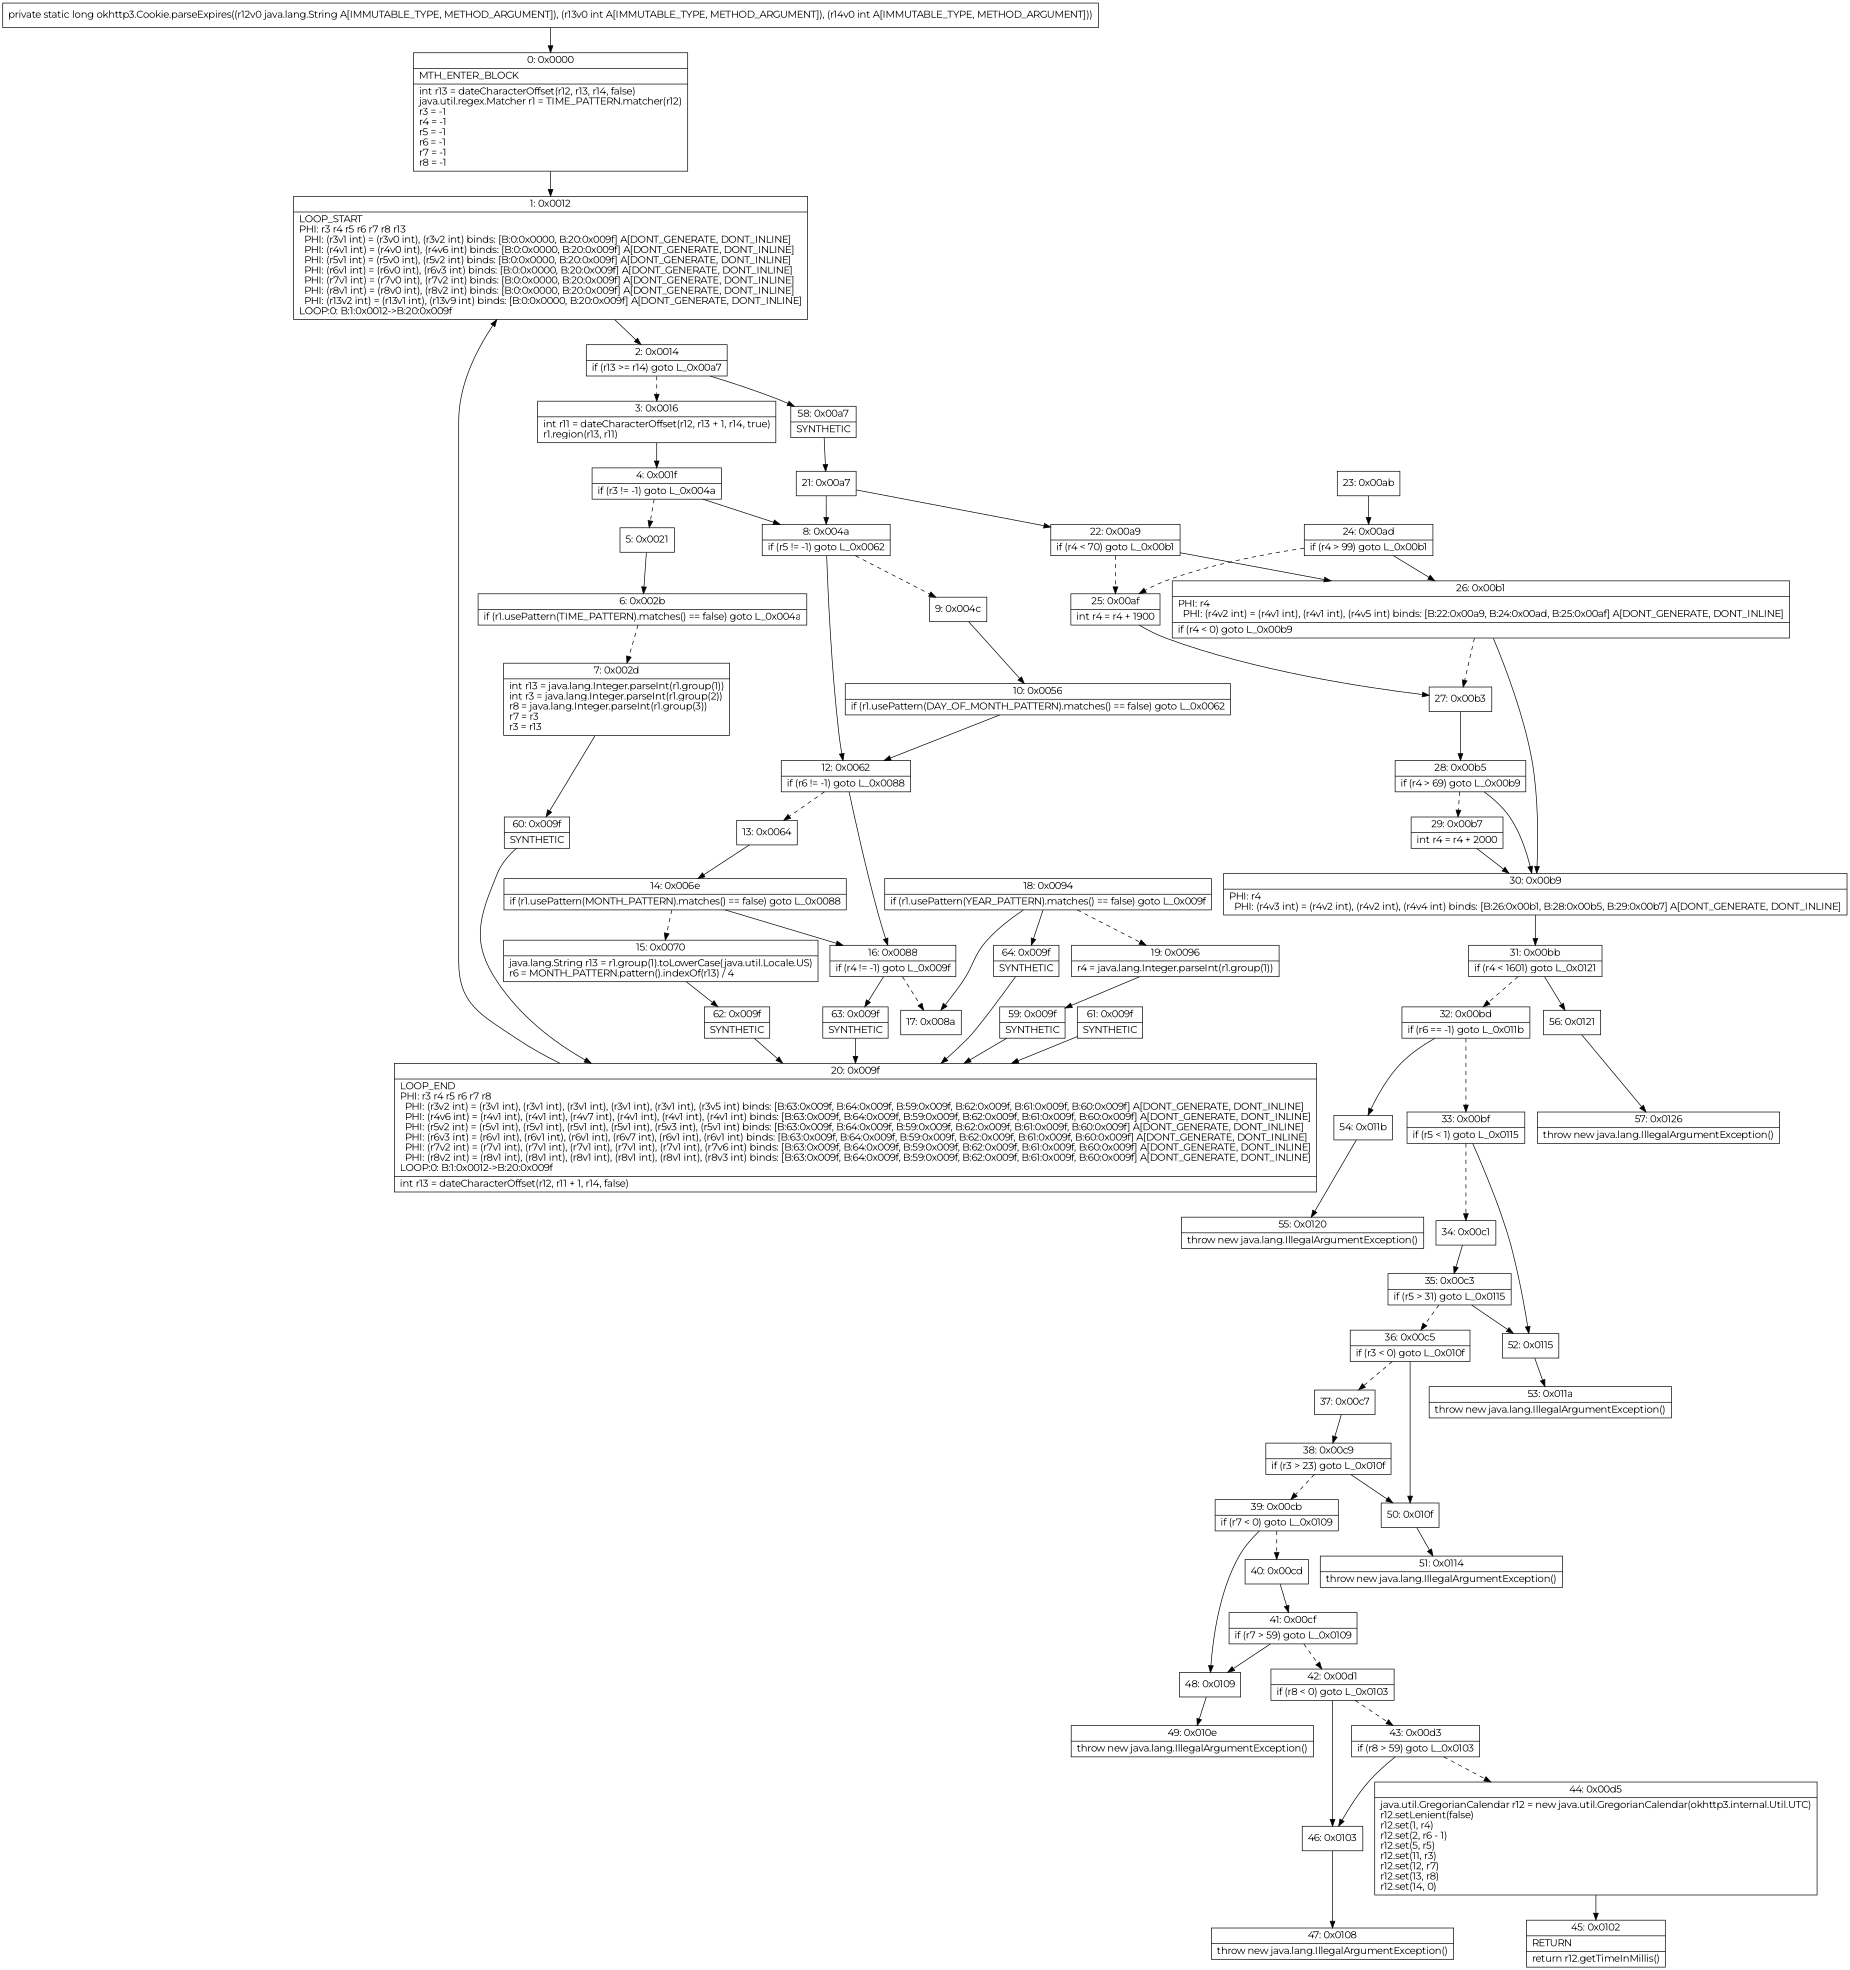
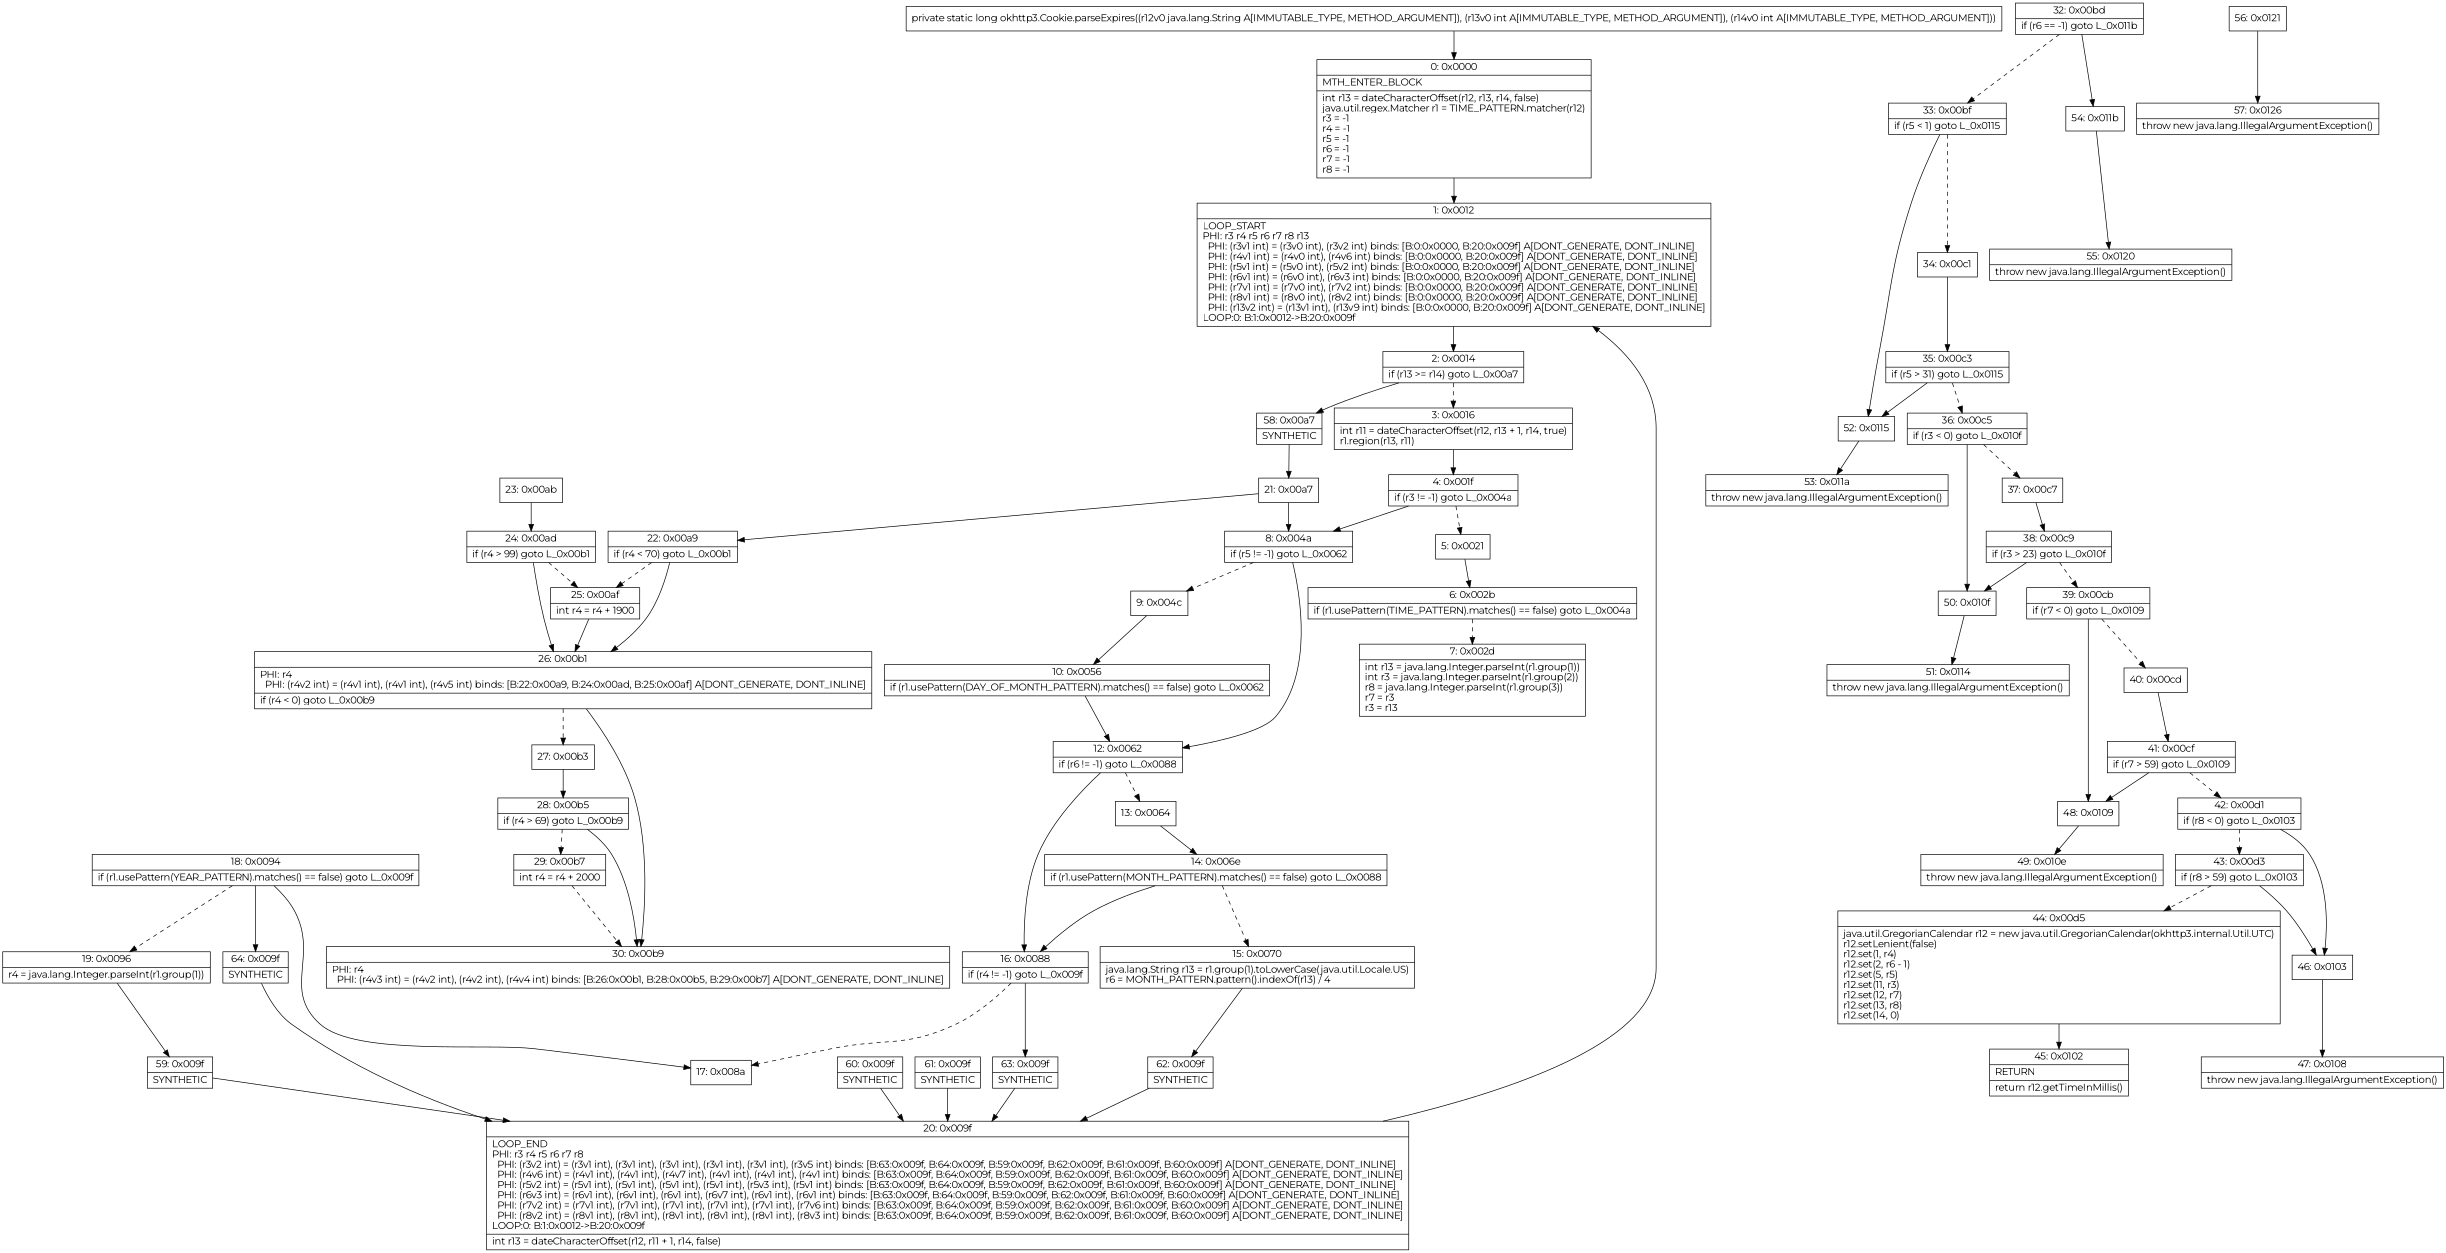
(1278, 670) -> (583, 632)
(572, 773) -> none
(1490, 859) -> (595, 913)
(1535, 961) -> none
